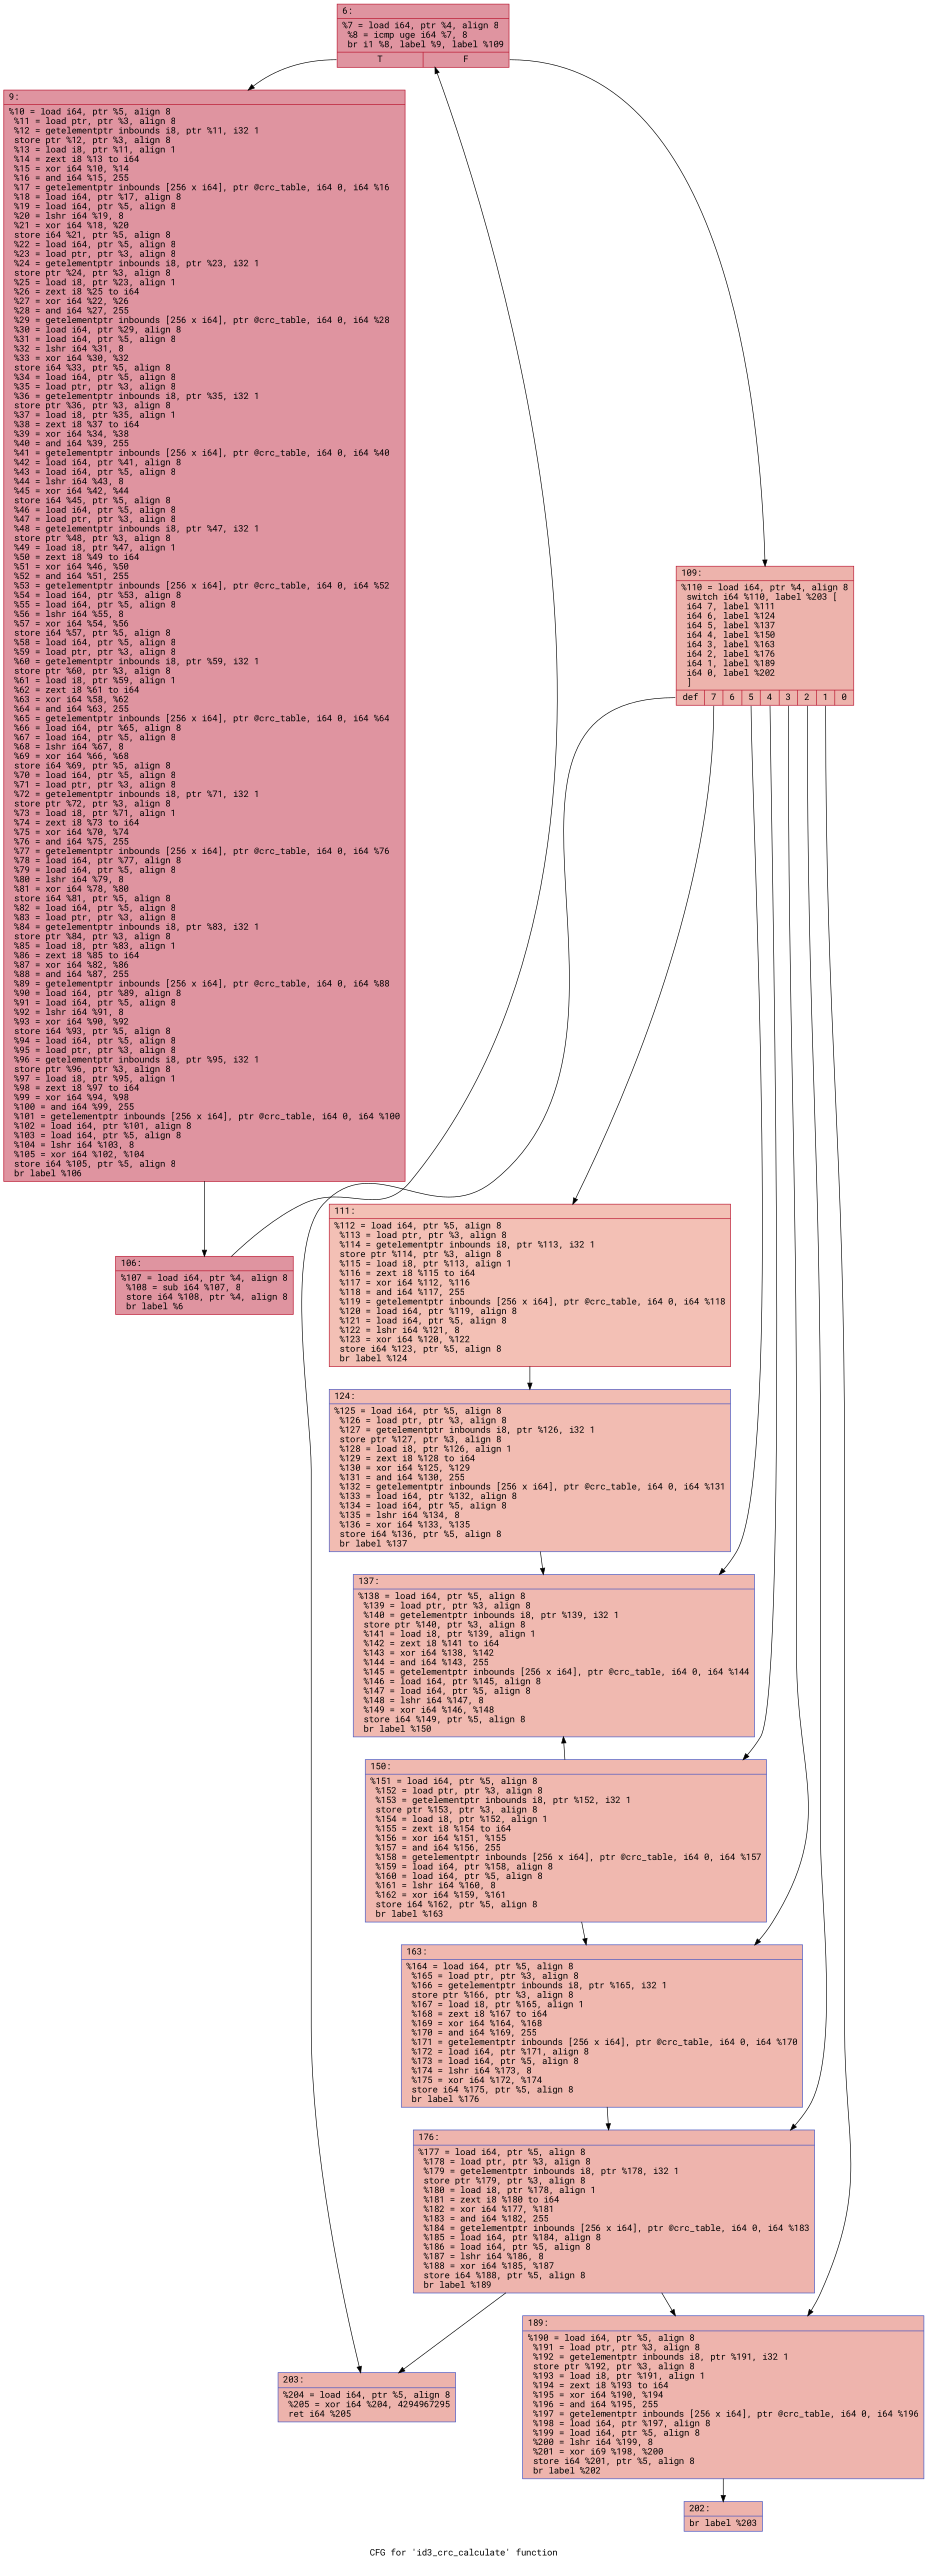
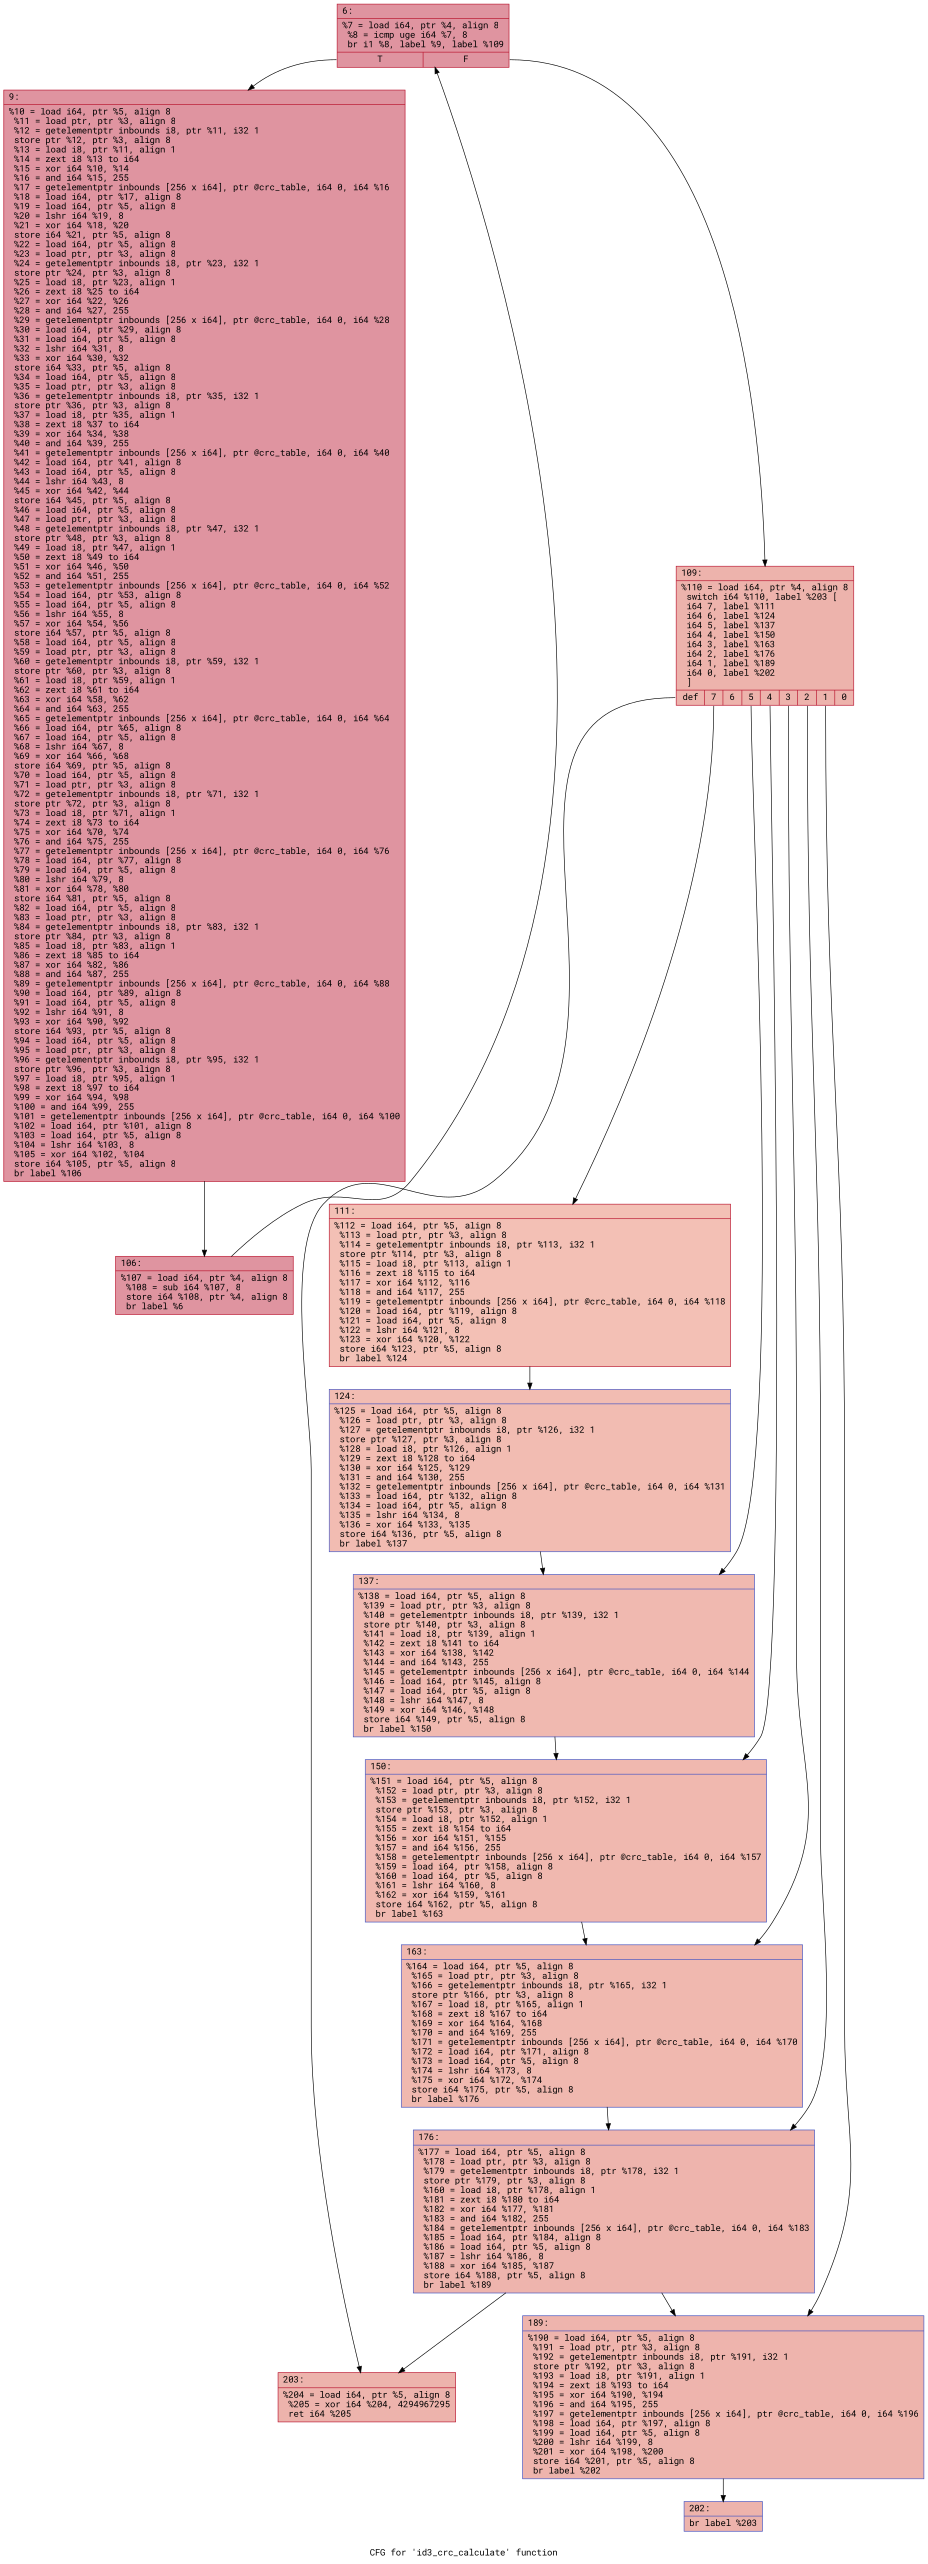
(564, 1751) -> (555, 1745)
(507, 2190) -> (507, 2190)
(367, 2397) -> (367, 2397)
(596, 2452) -> (596, 2452)
